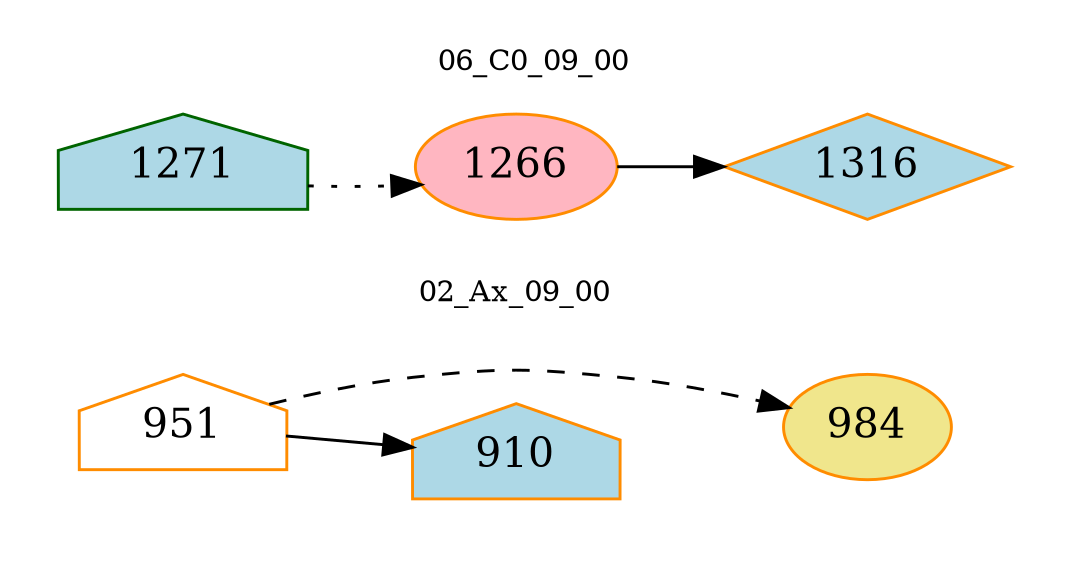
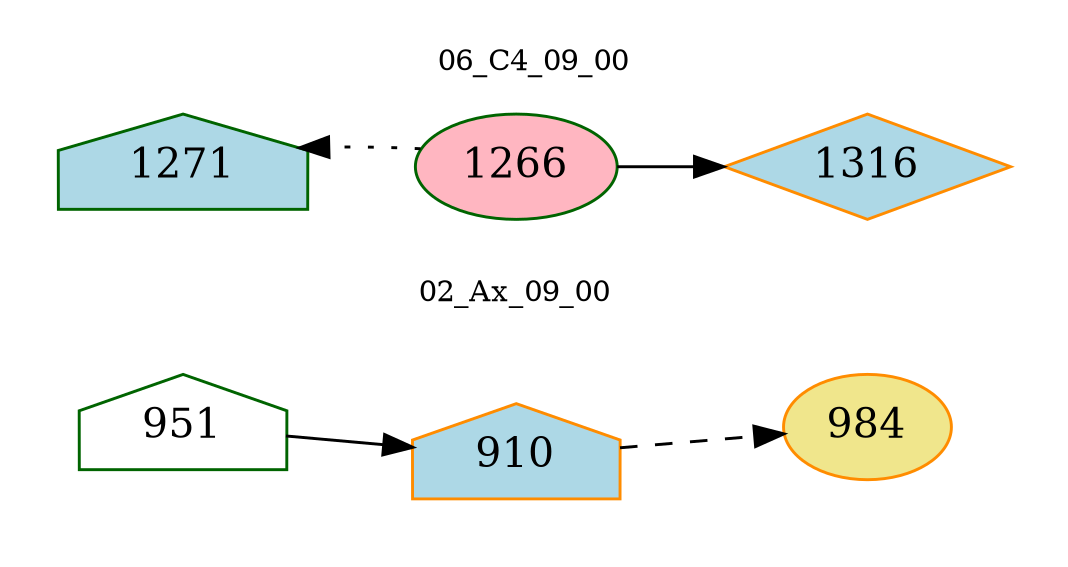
(534, 63) -> (534, 63)
(516, 167) -> (516, 167)
(350, 186) -> (375, 147)
(515, 370) -> (687, 442)
(183, 427) -> (183, 427)
